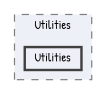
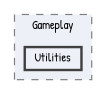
(53, 26) -> (53, 26)
